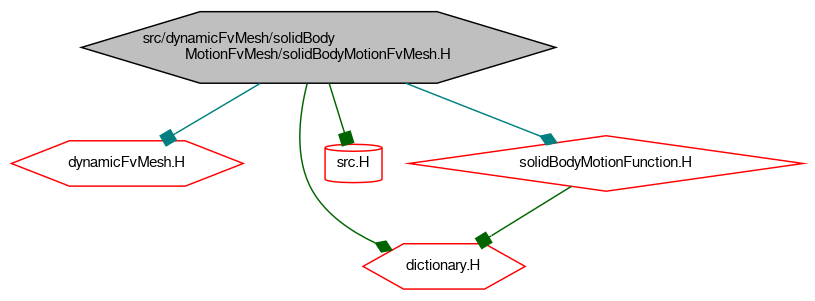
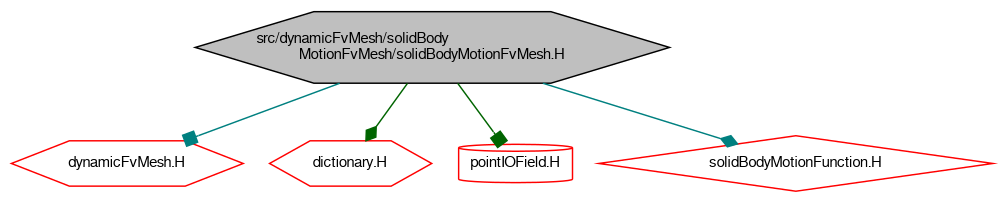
(354, 163) -> (516, 163)
(531, 211) -> none
